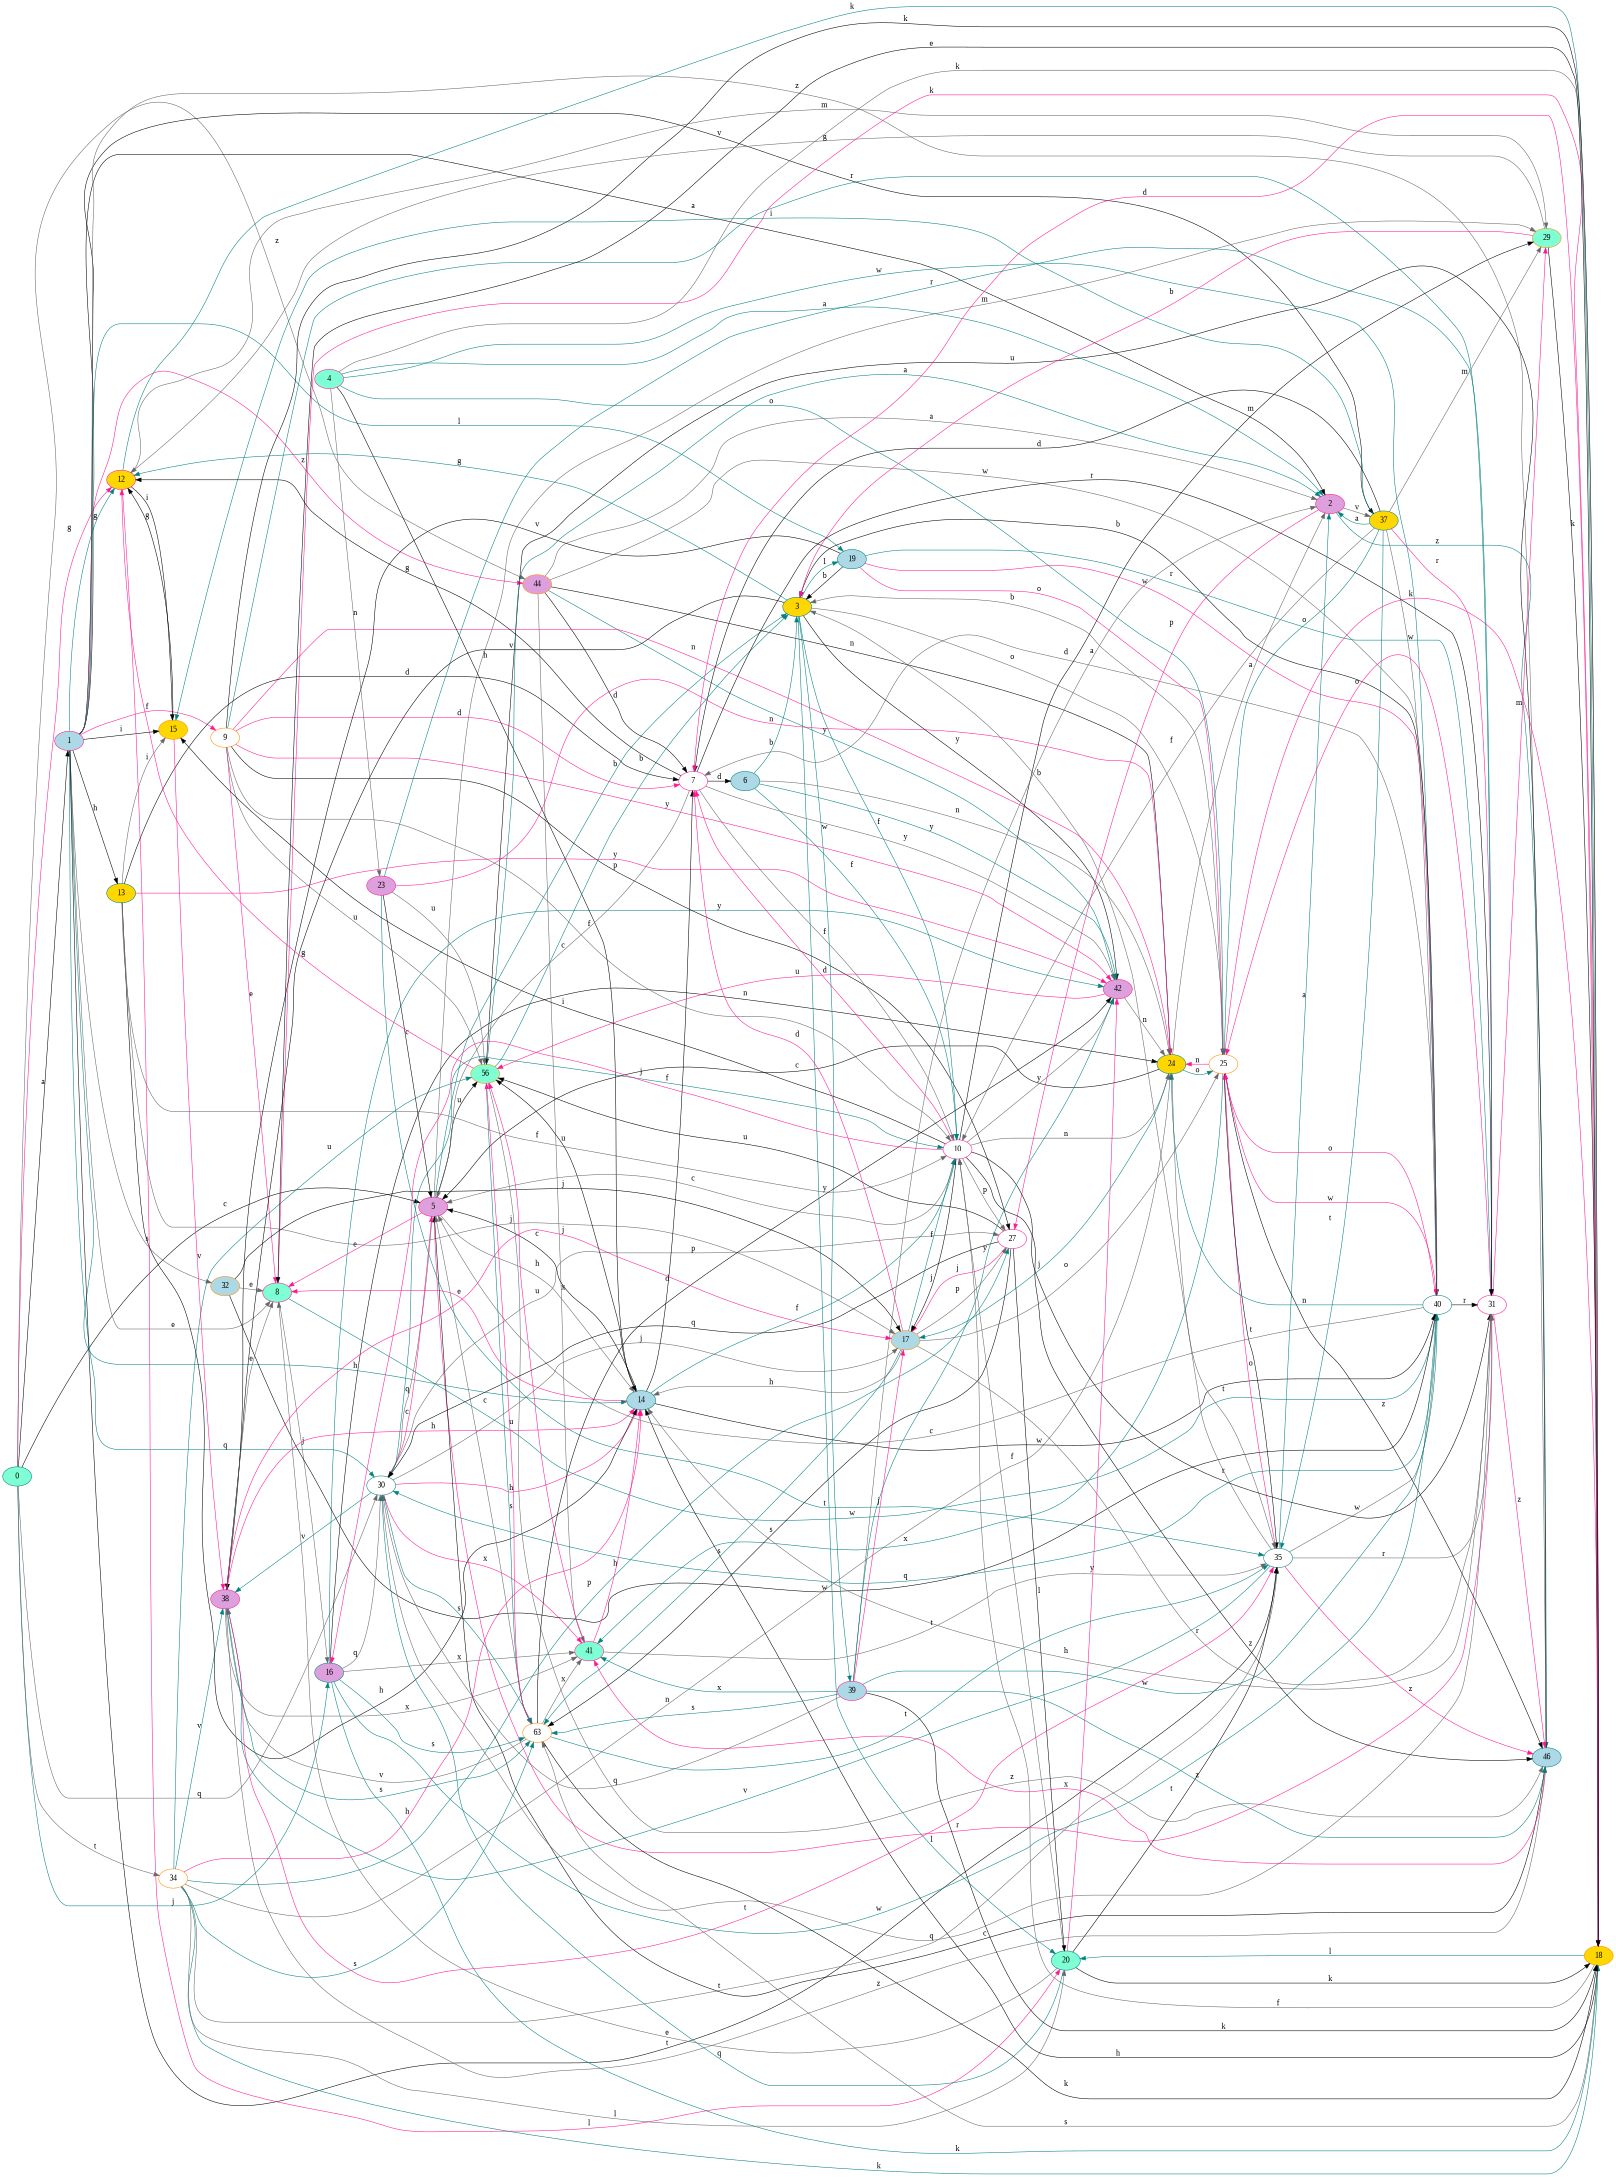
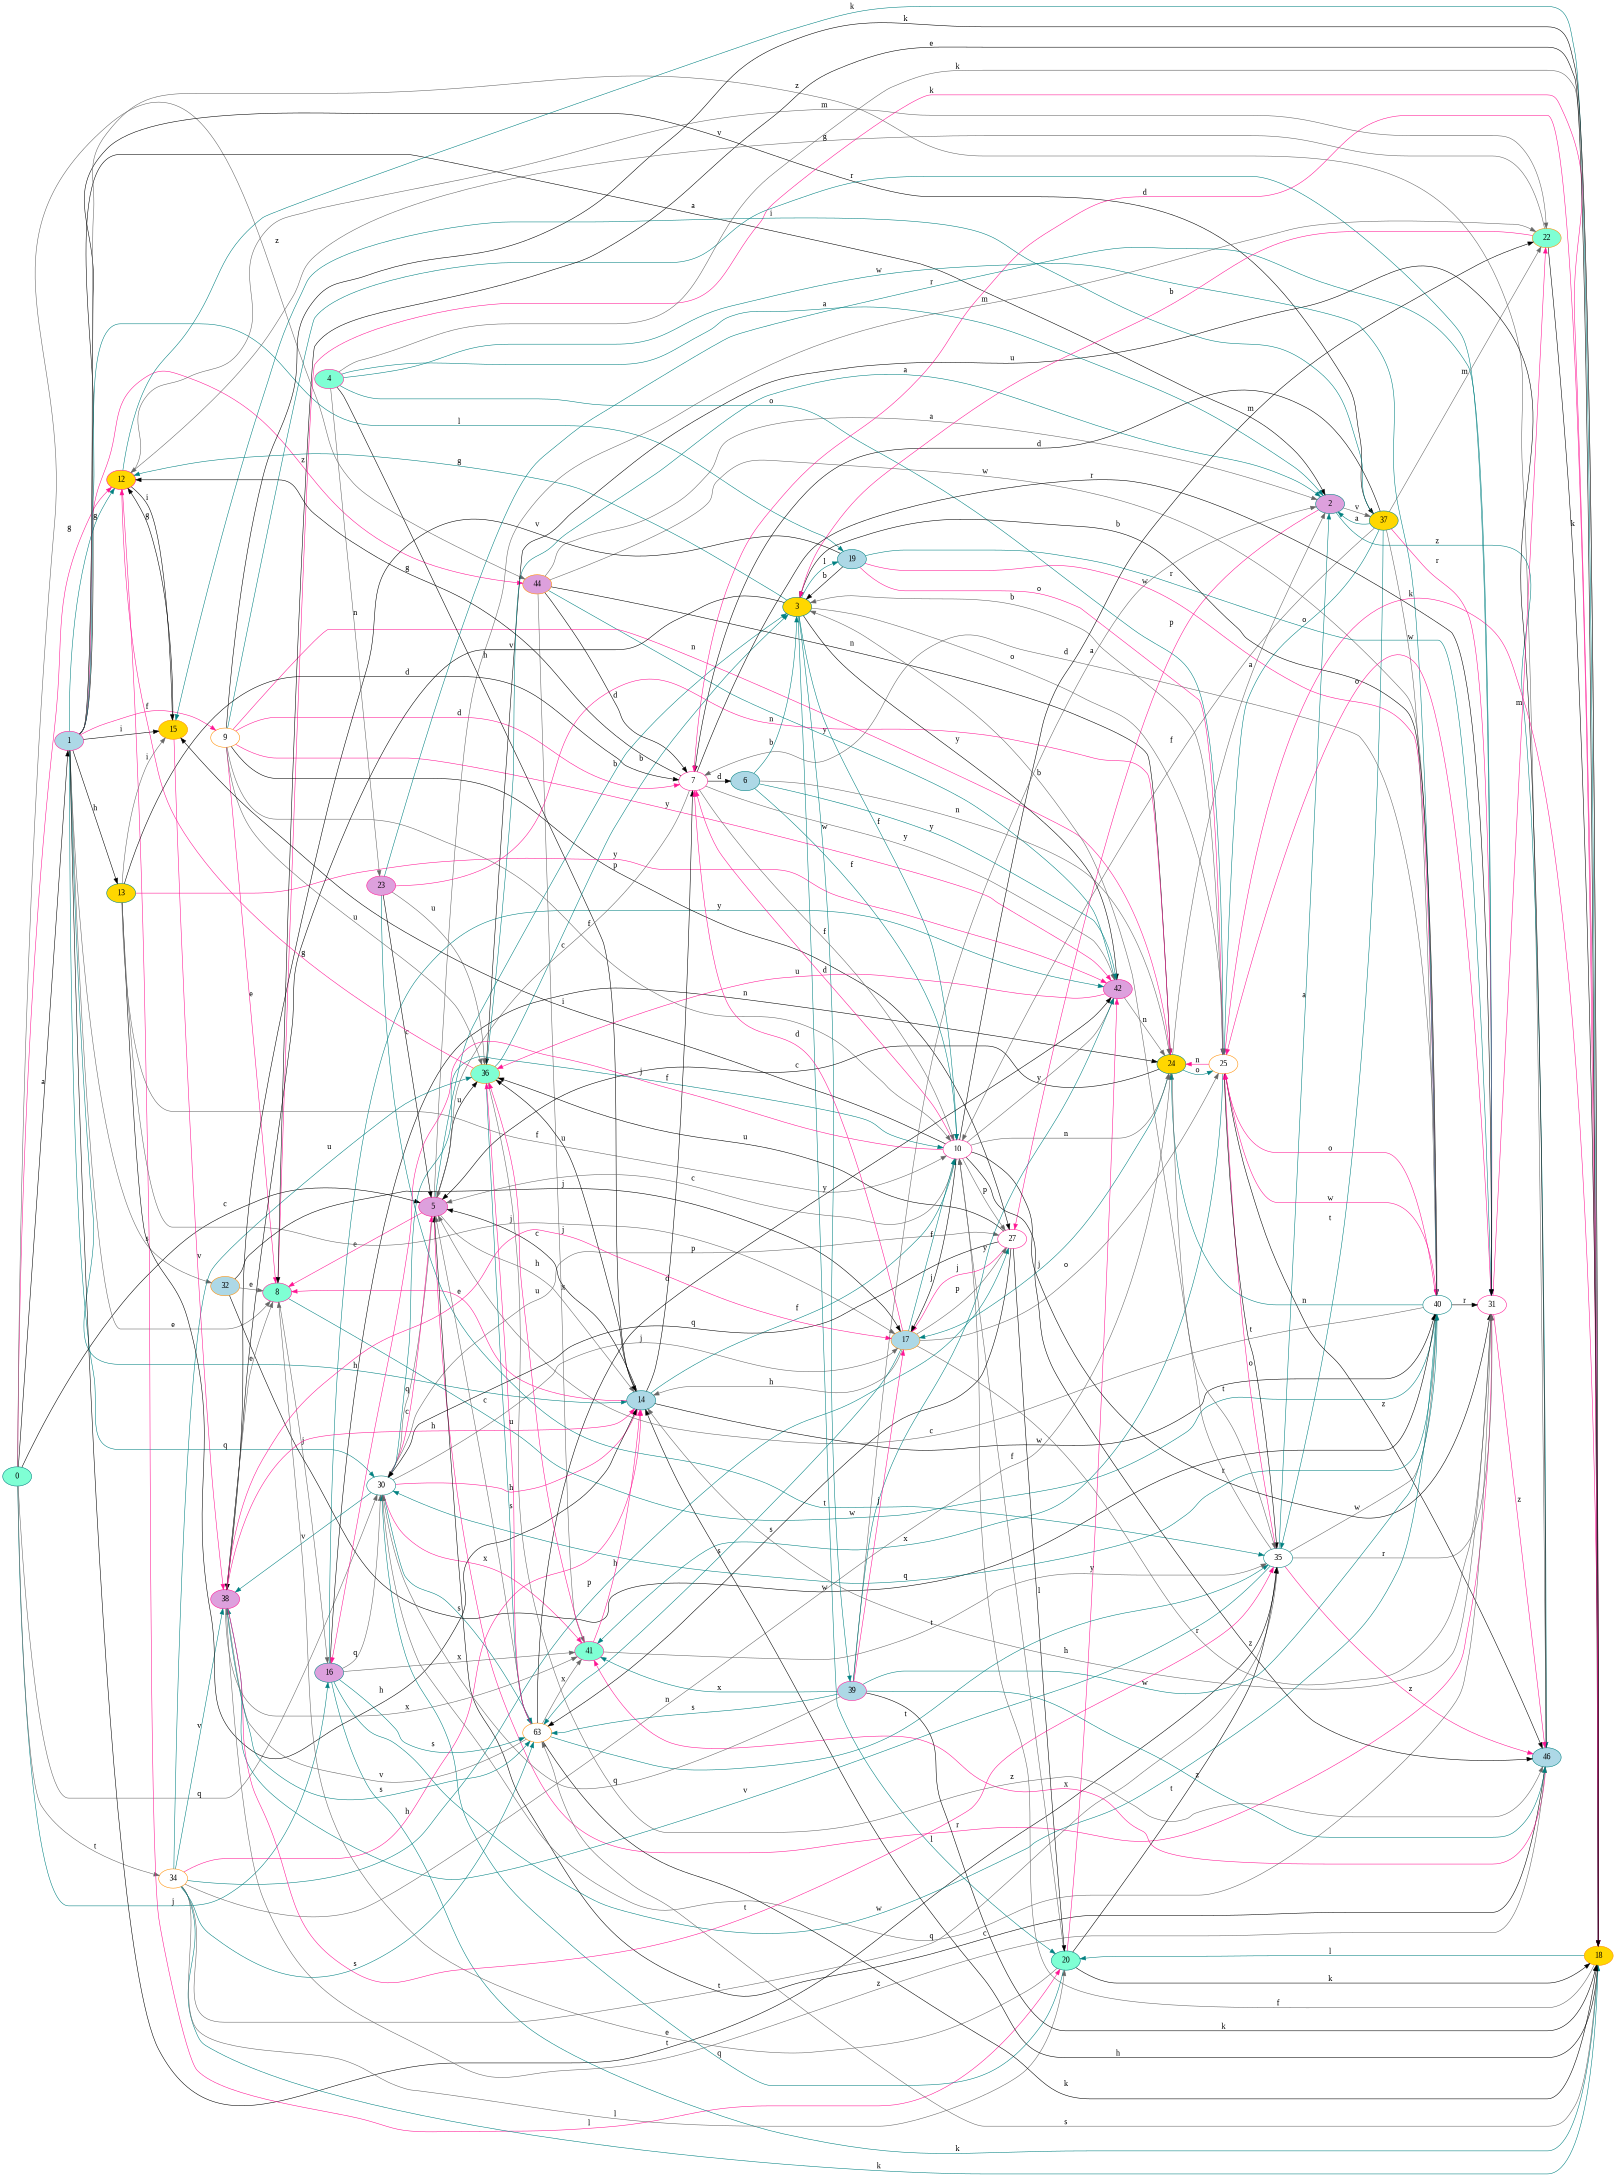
(1547, 238) -> (1547, 238)
(1330, 504) -> (1330, 504)
(485, 1074) -> (485, 1074)
